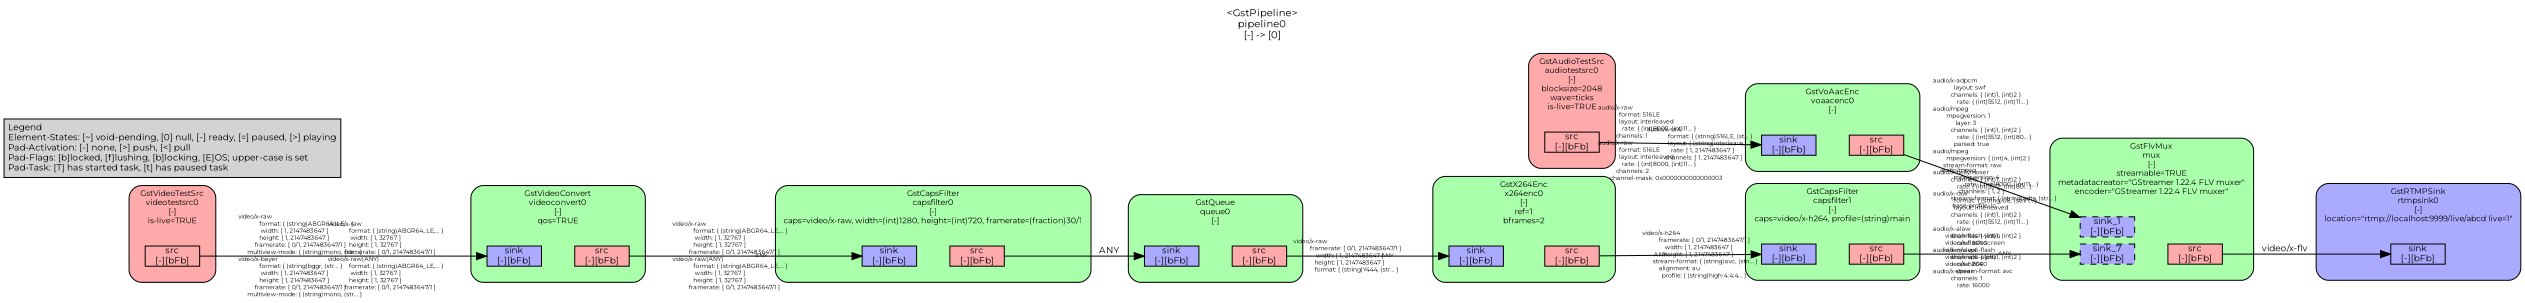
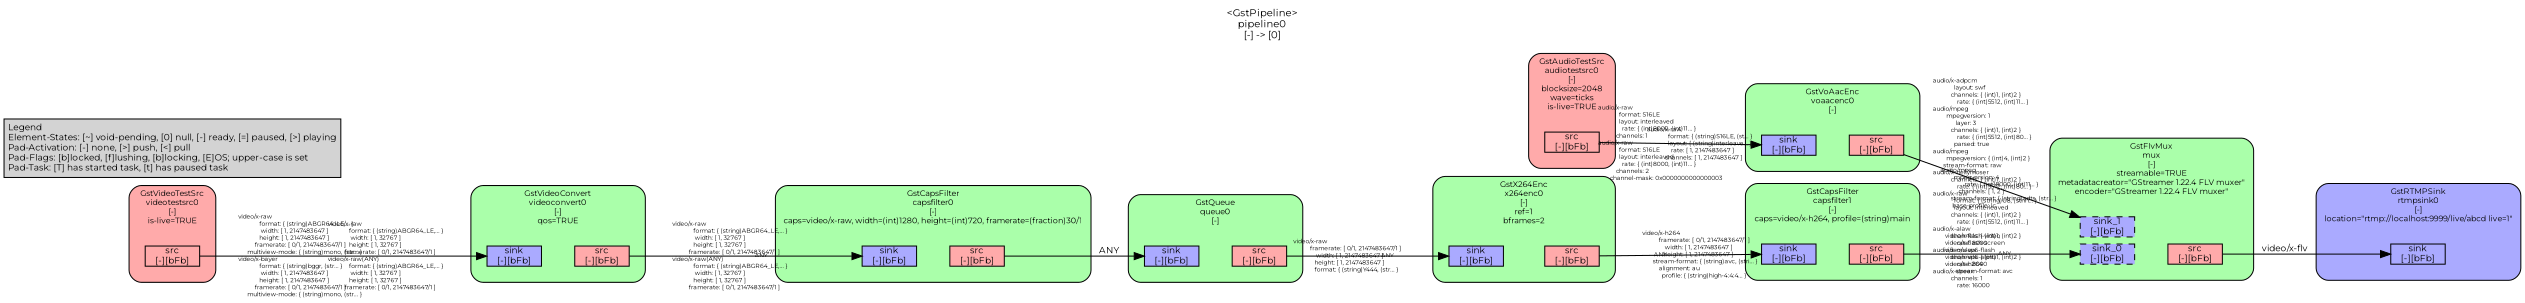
(2107, 254) -> (2107, 254)
